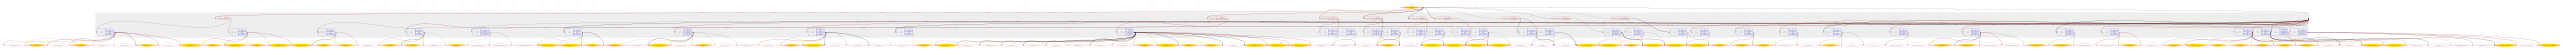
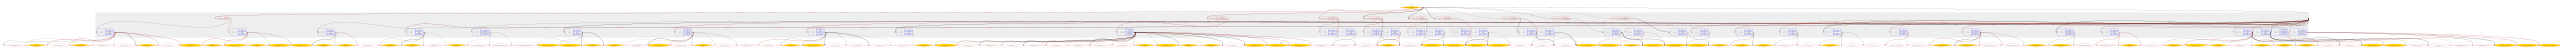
(2240, 45) -> (2240, 45)
(2527, 45) -> (2527, 45)
